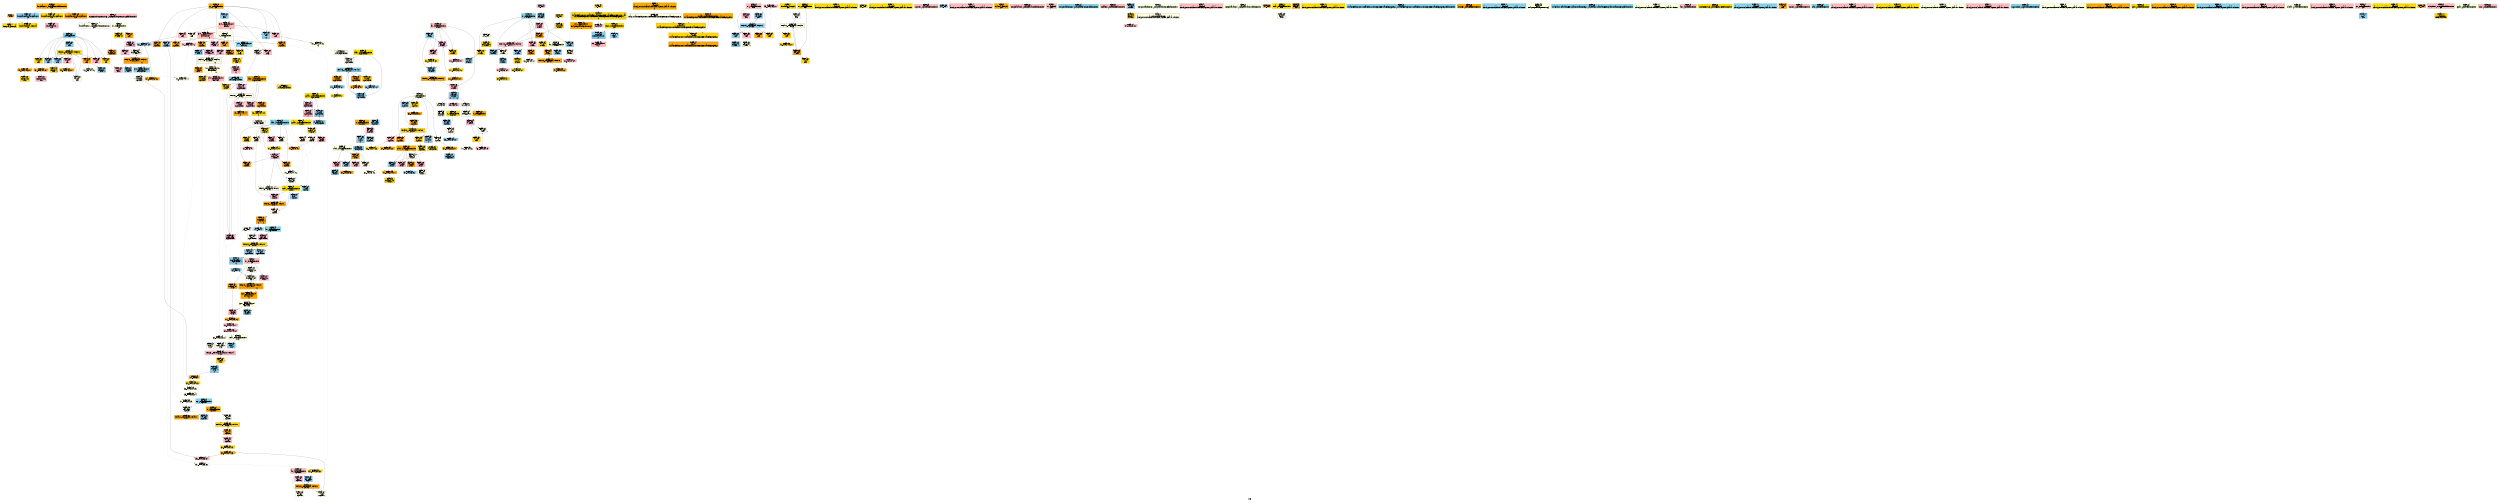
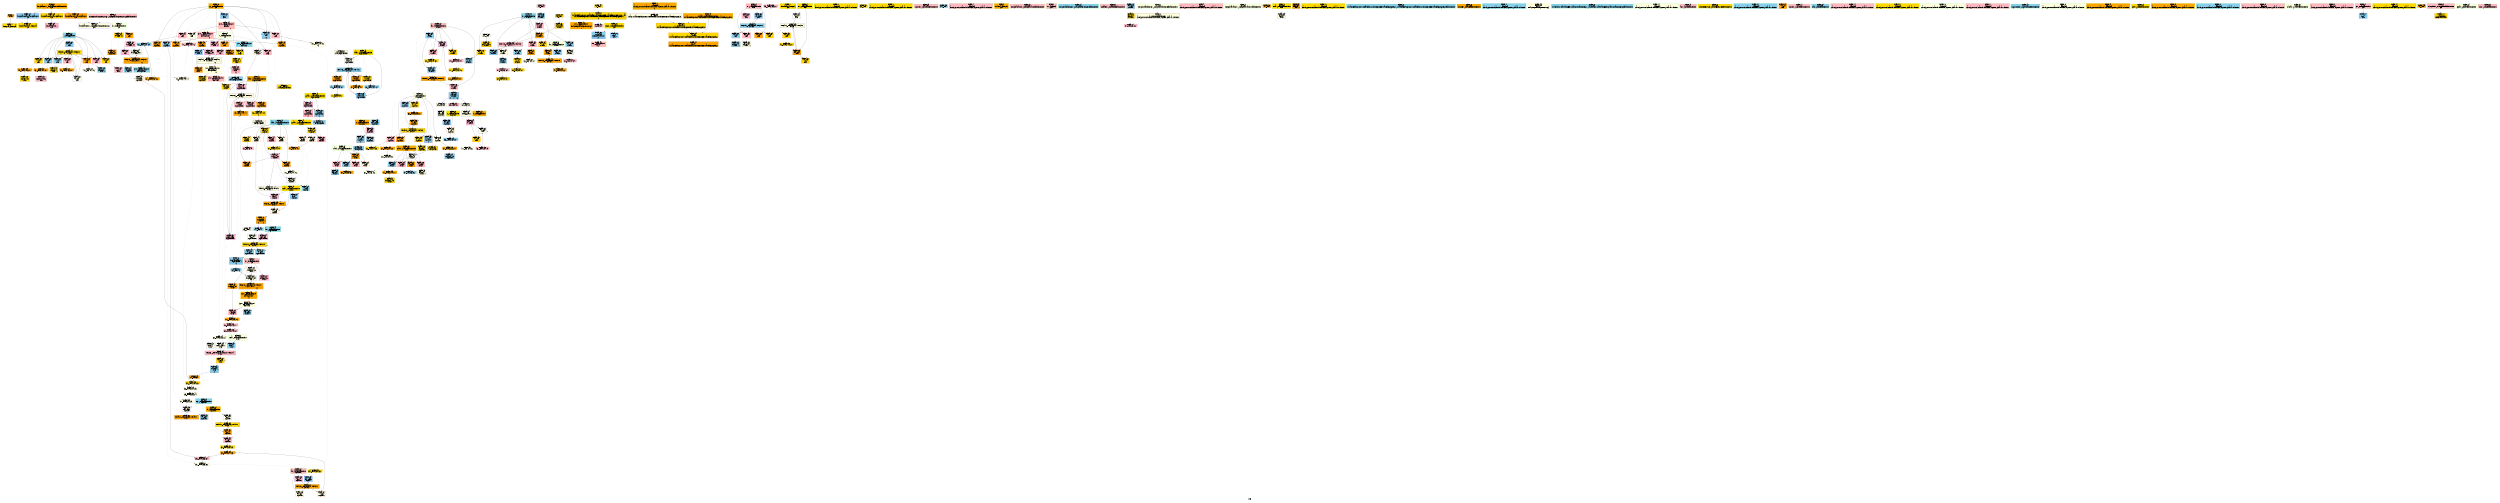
(361, 140) -> (361, 140)
none -> (388, 156)
